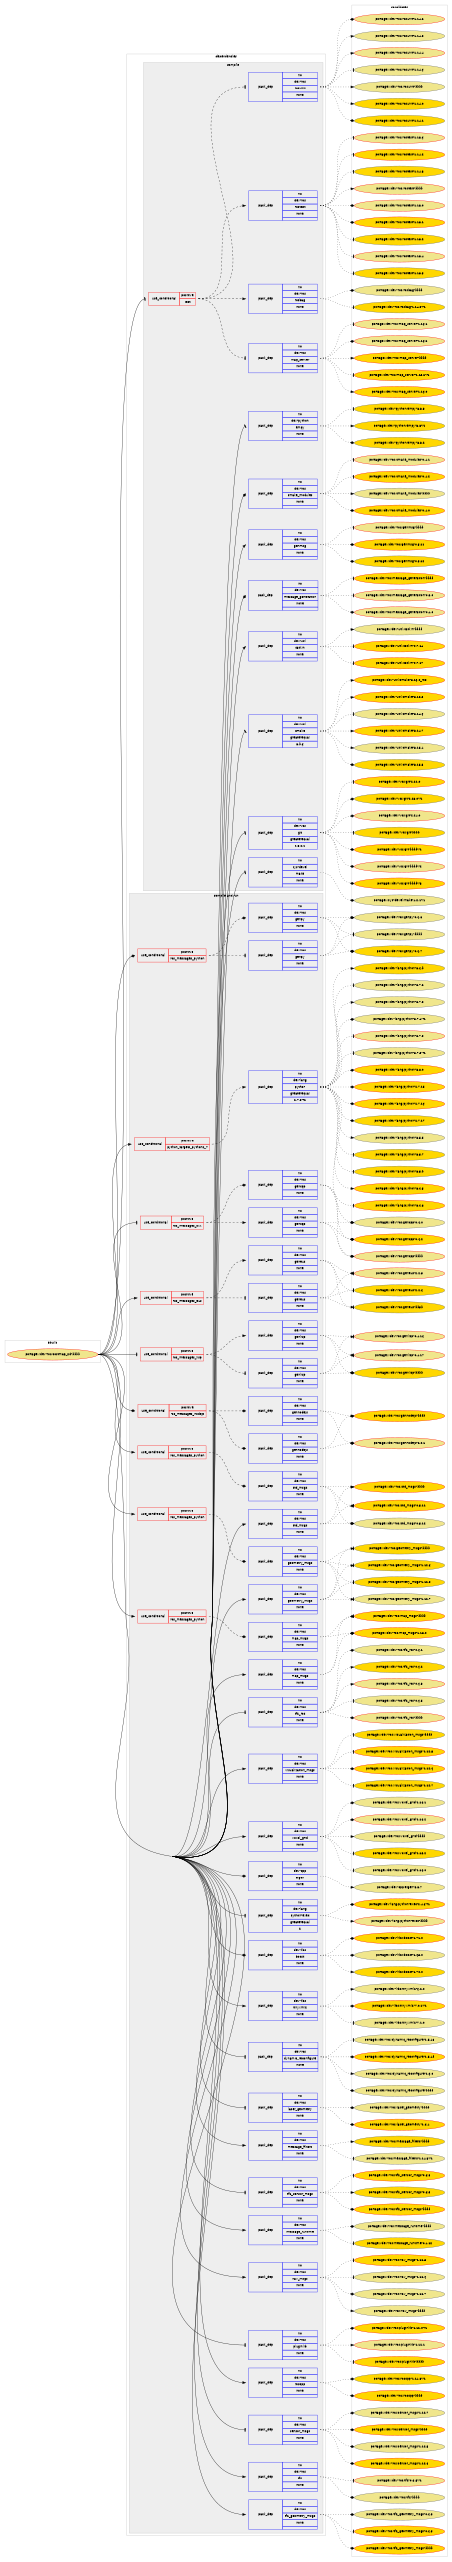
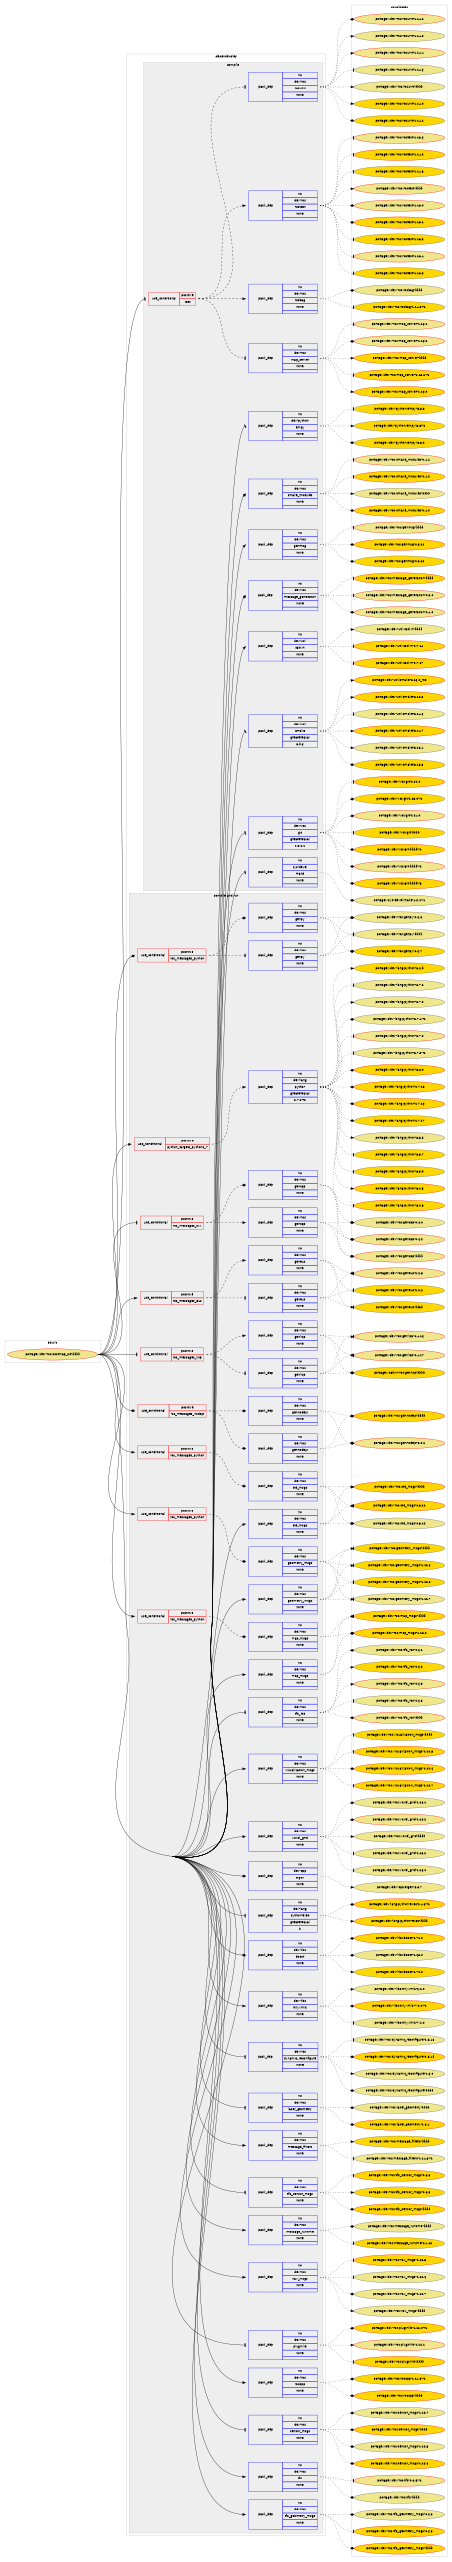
(400, 1240) -> (400, 1240)
(400, 1373) -> (400, 1373)
(400, 1786) -> (400, 1786)
(400, 1854) -> (400, 1854)
(400, 1921) -> (400, 1921)
